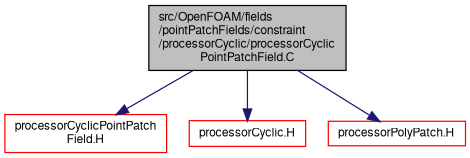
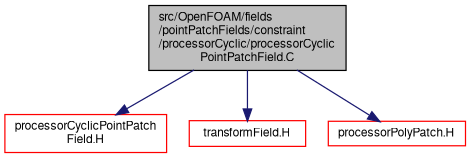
(247, 134) -> (247, 134)
